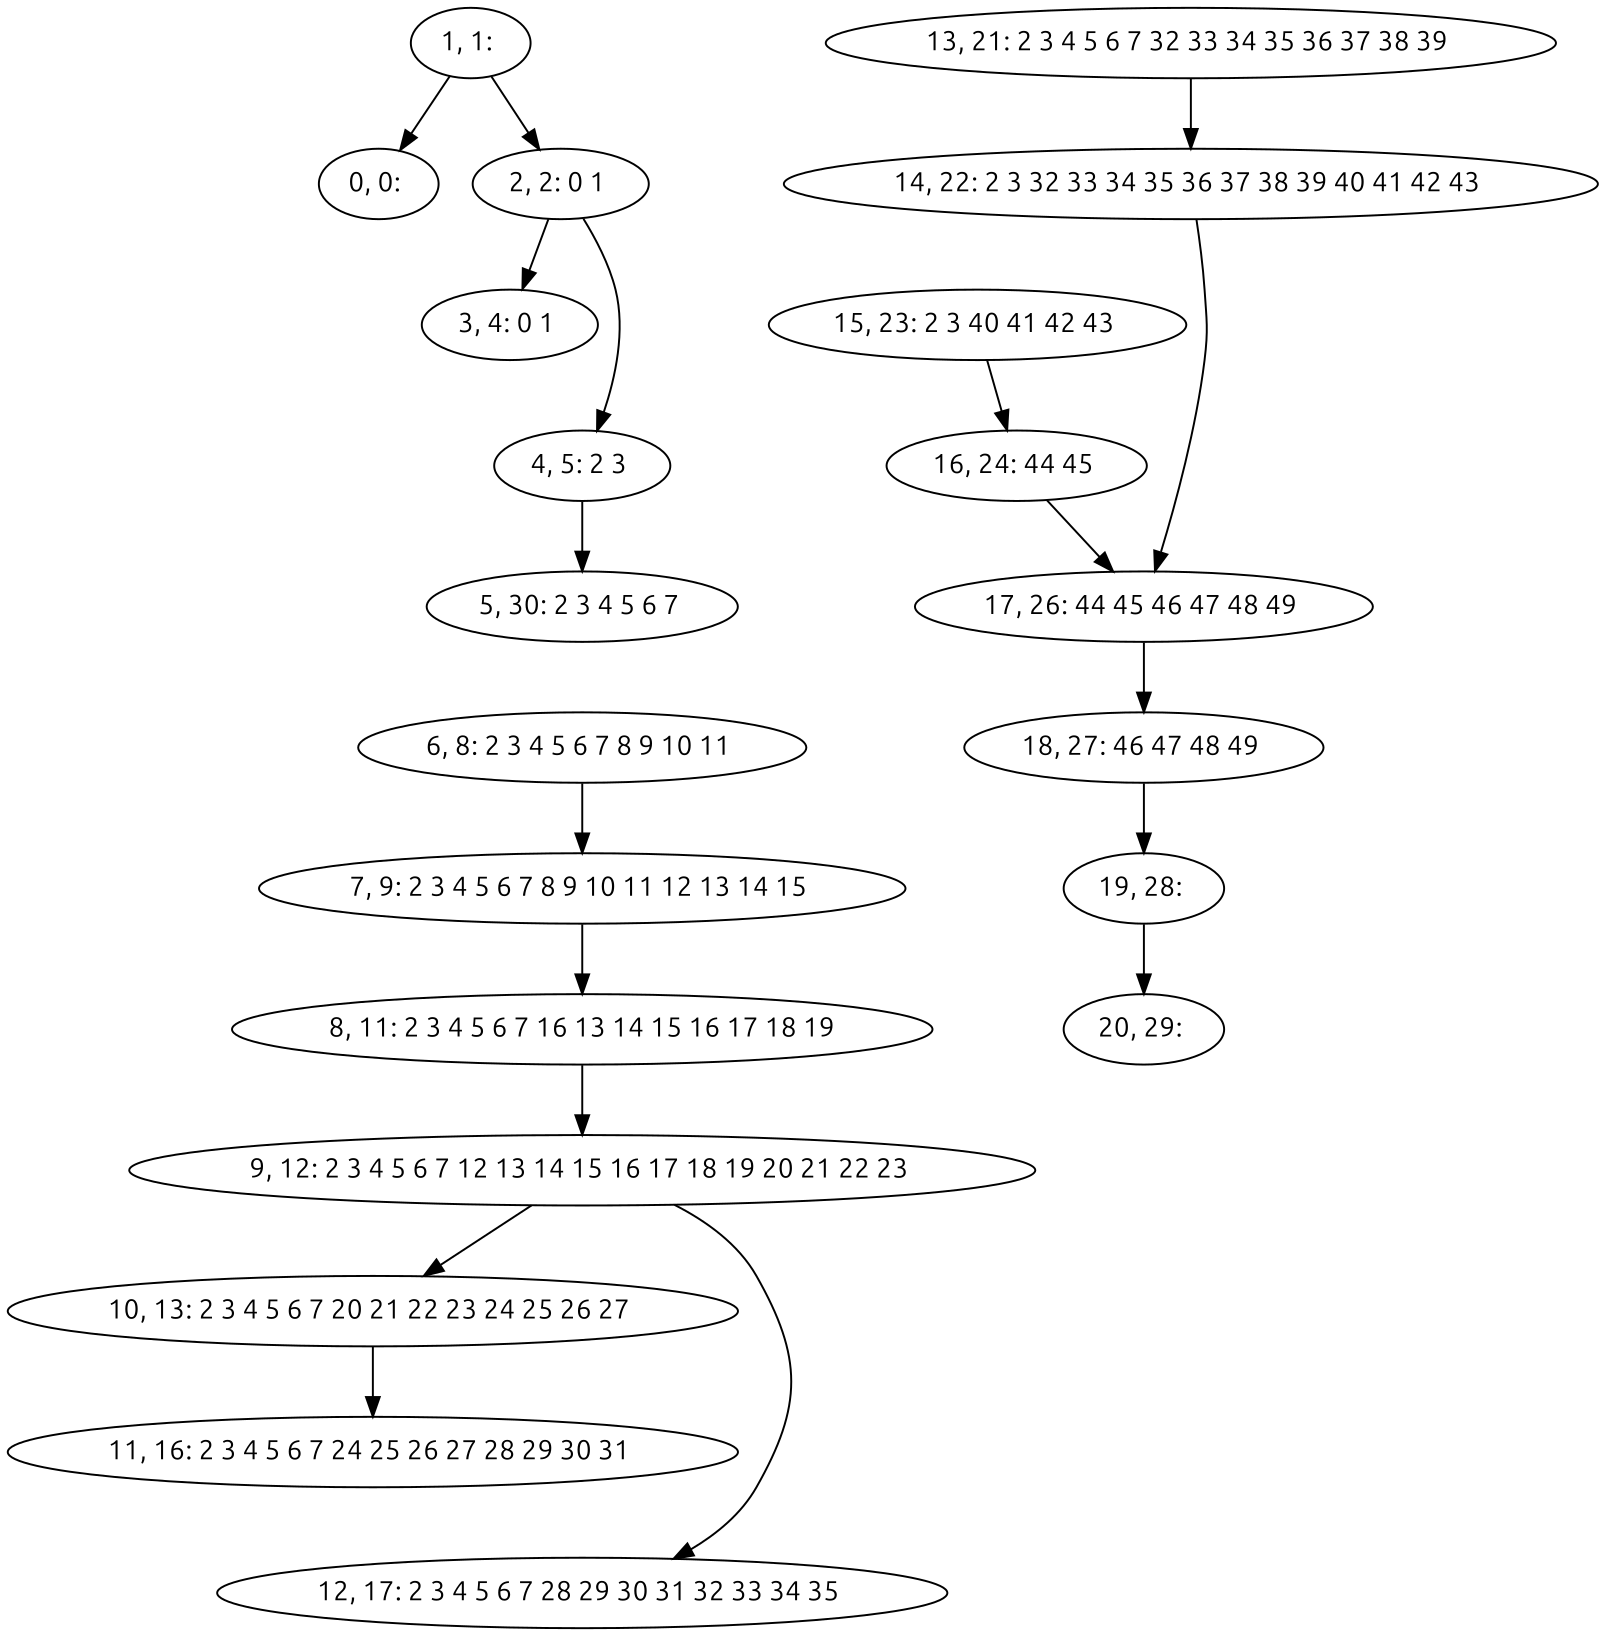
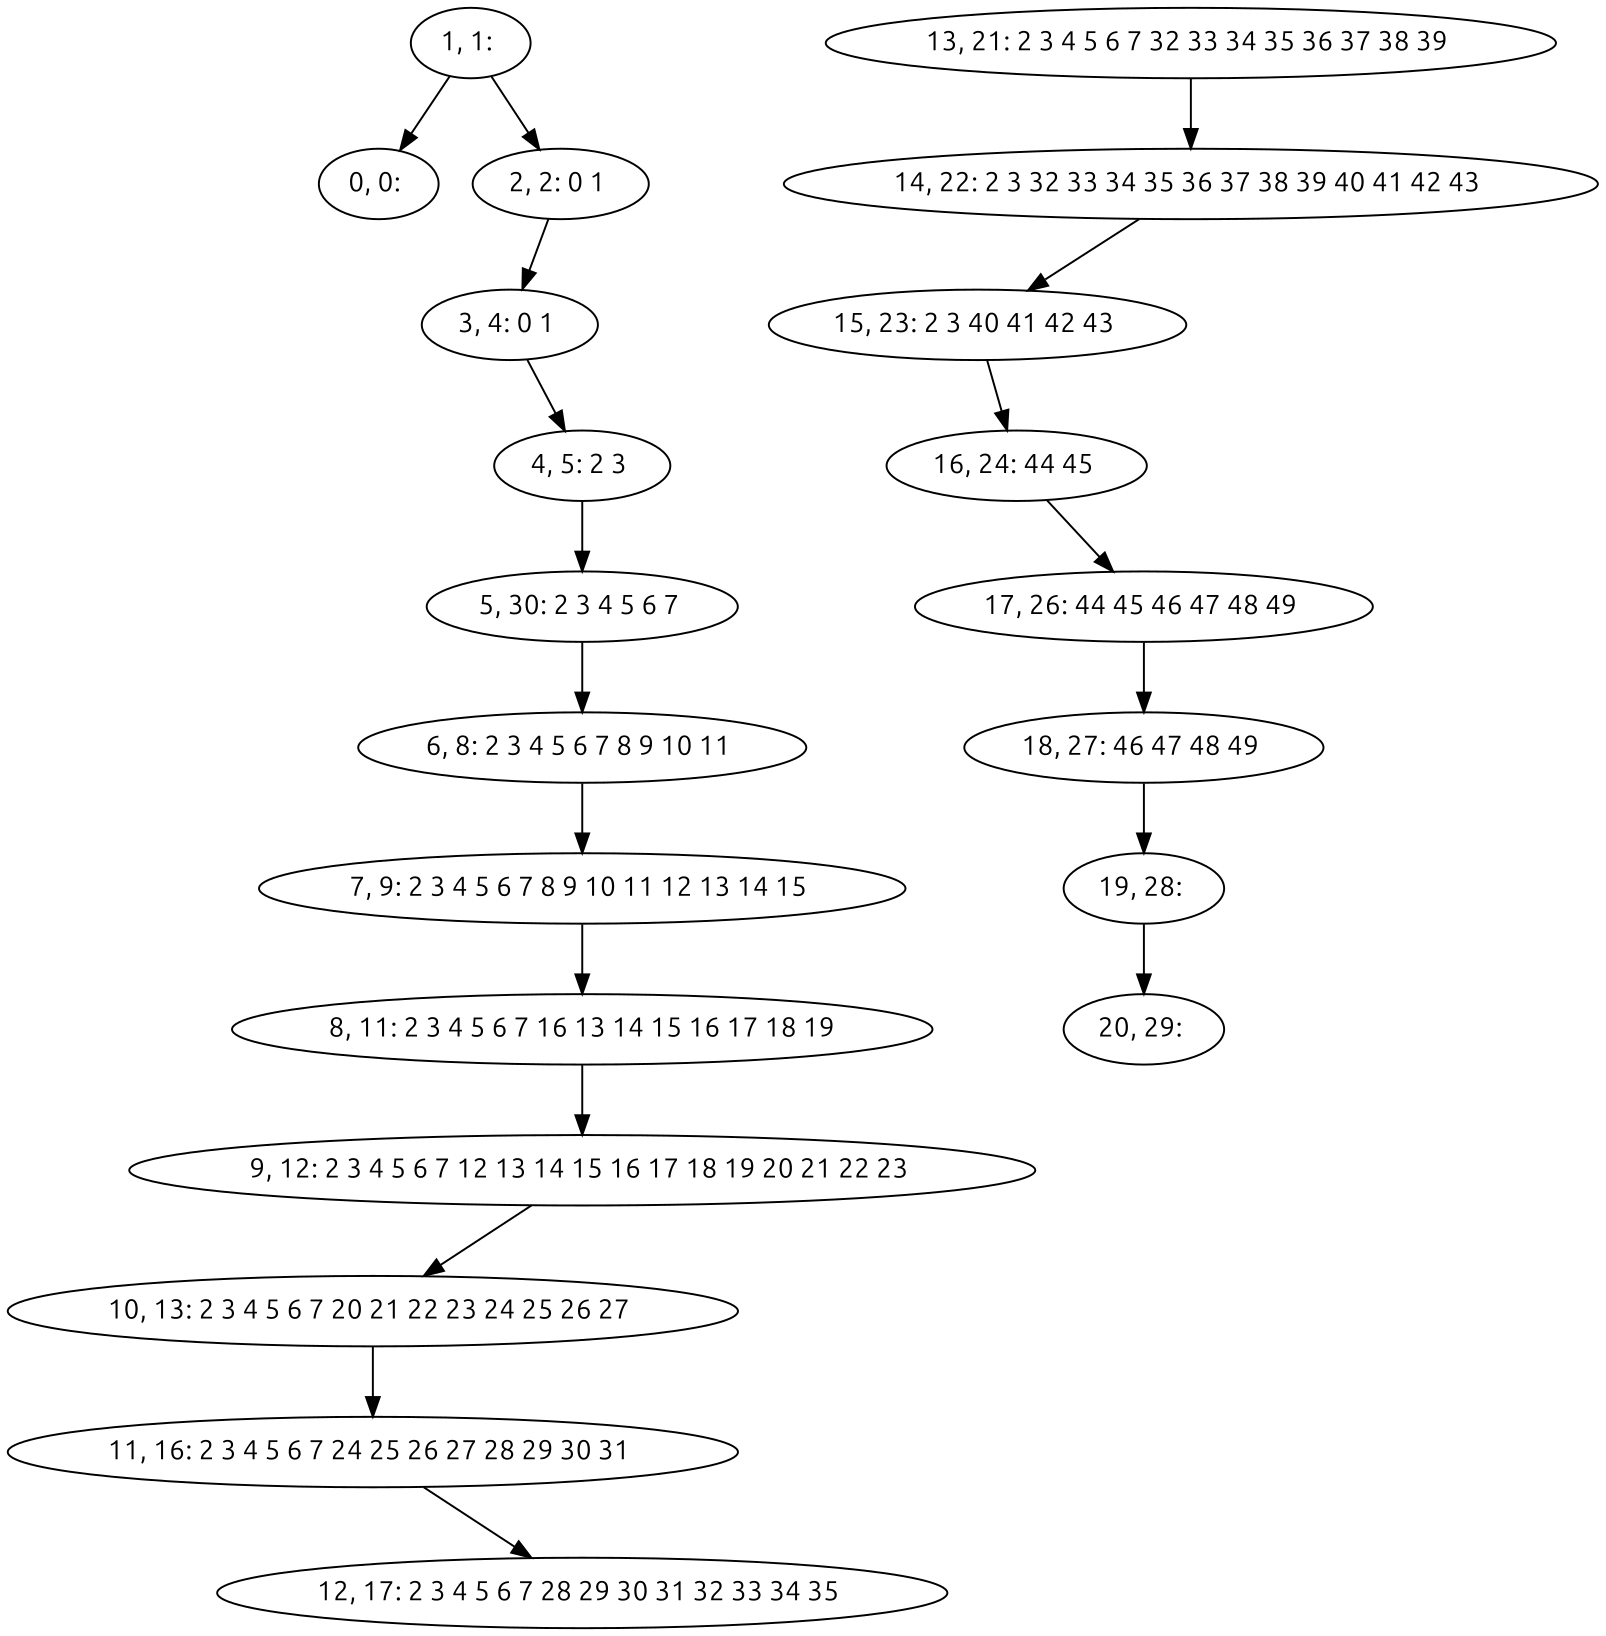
(619, 313) -> (541, 387)
(1201, 388) -> (1092, 249)
none -> (582, 668)
(790, 1372) -> (469, 1517)
